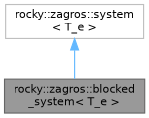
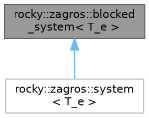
(75, 65) -> (75, 65)
